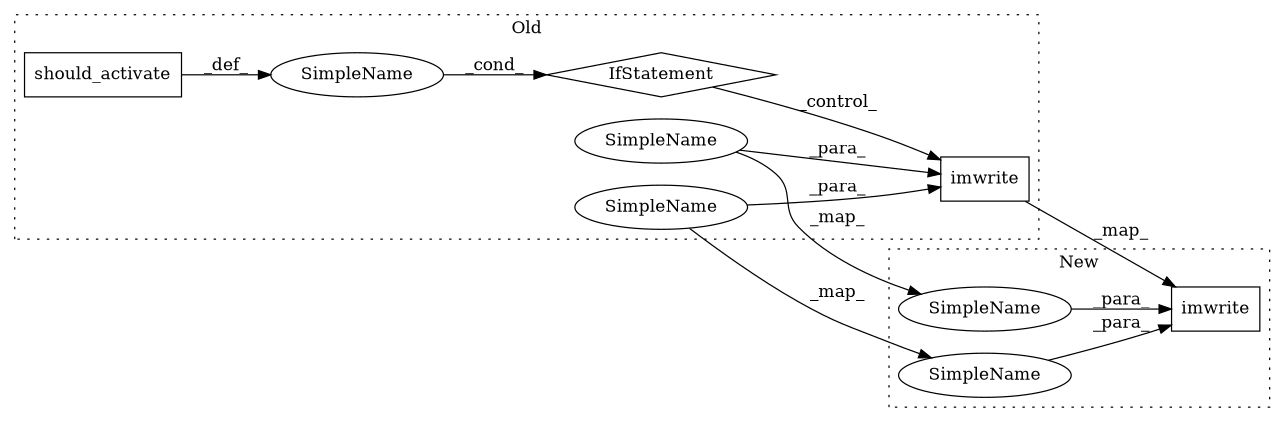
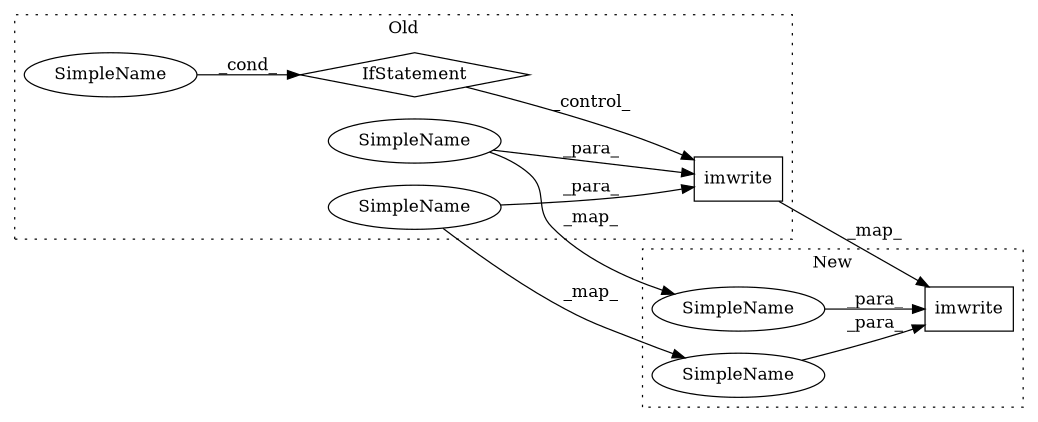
(103, 75) -> none
